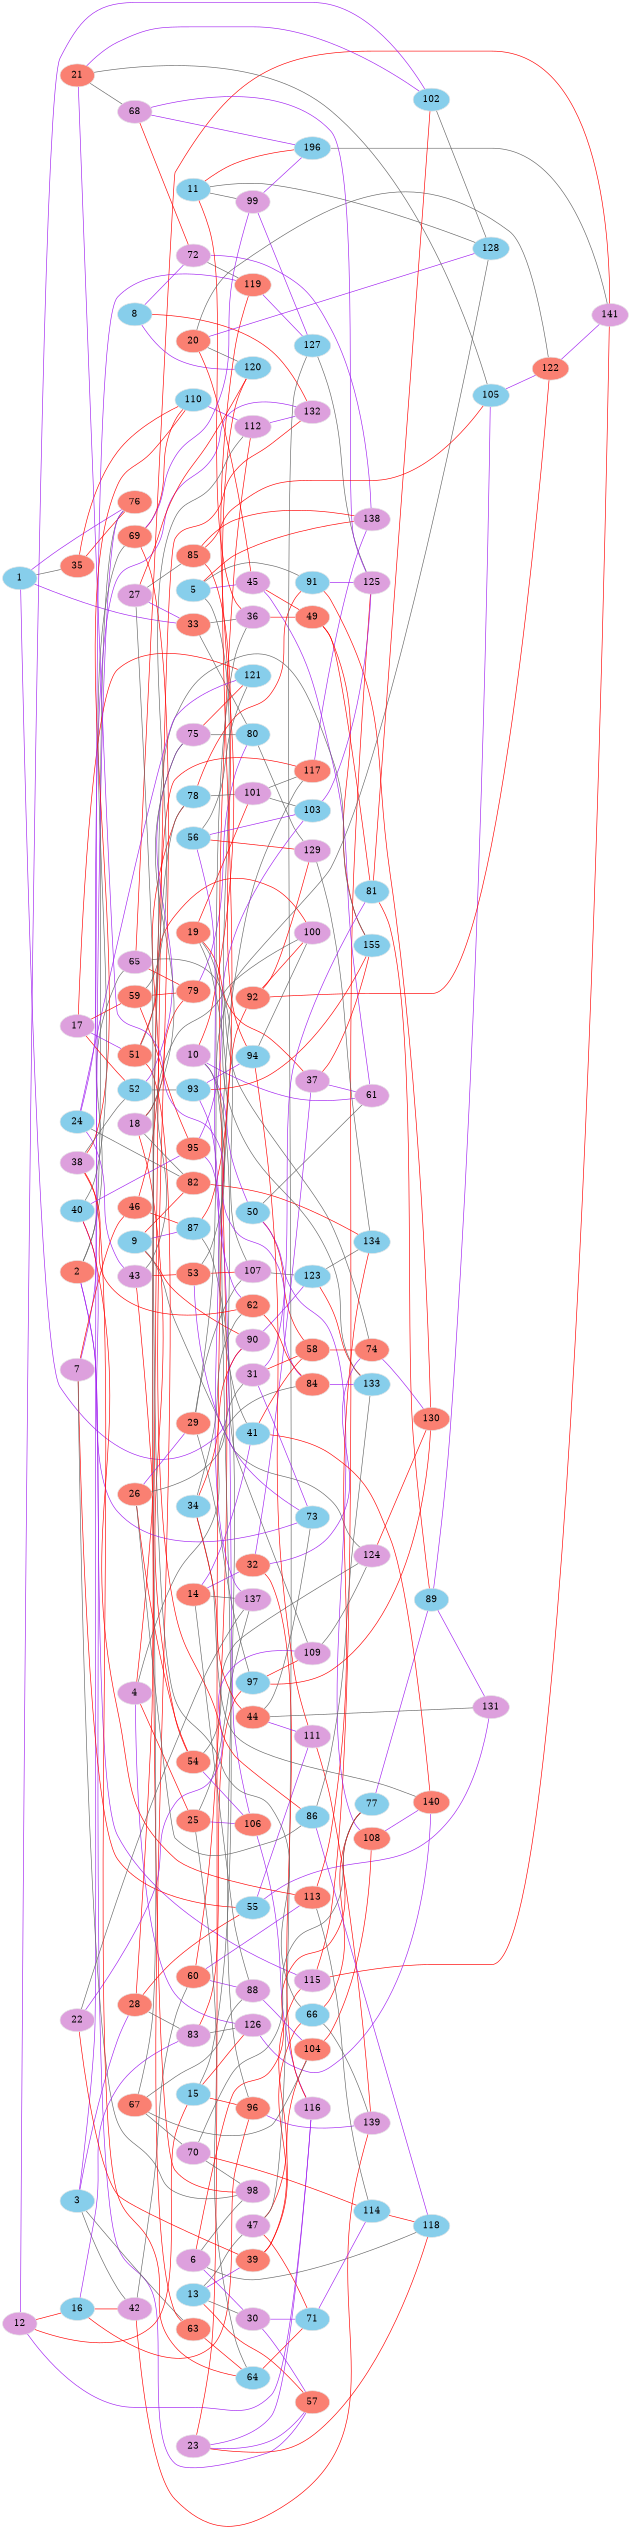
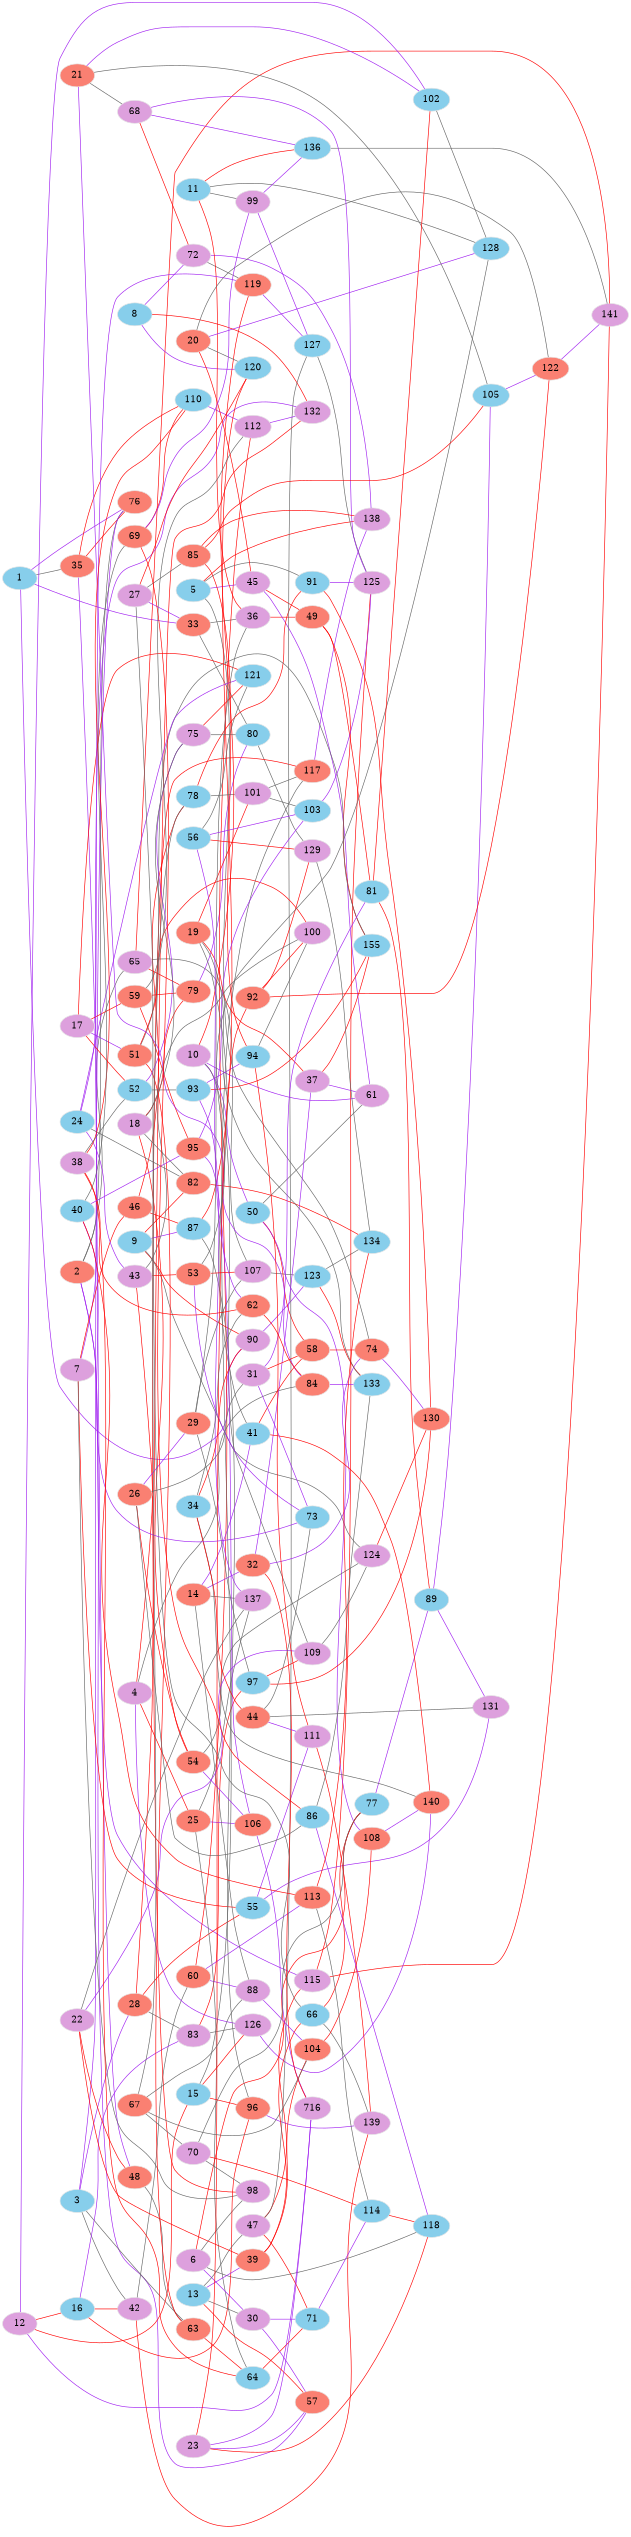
(312, 148) -> (312, 148)
(312, 2108) -> (312, 2108)
none -> (135, 2177)
